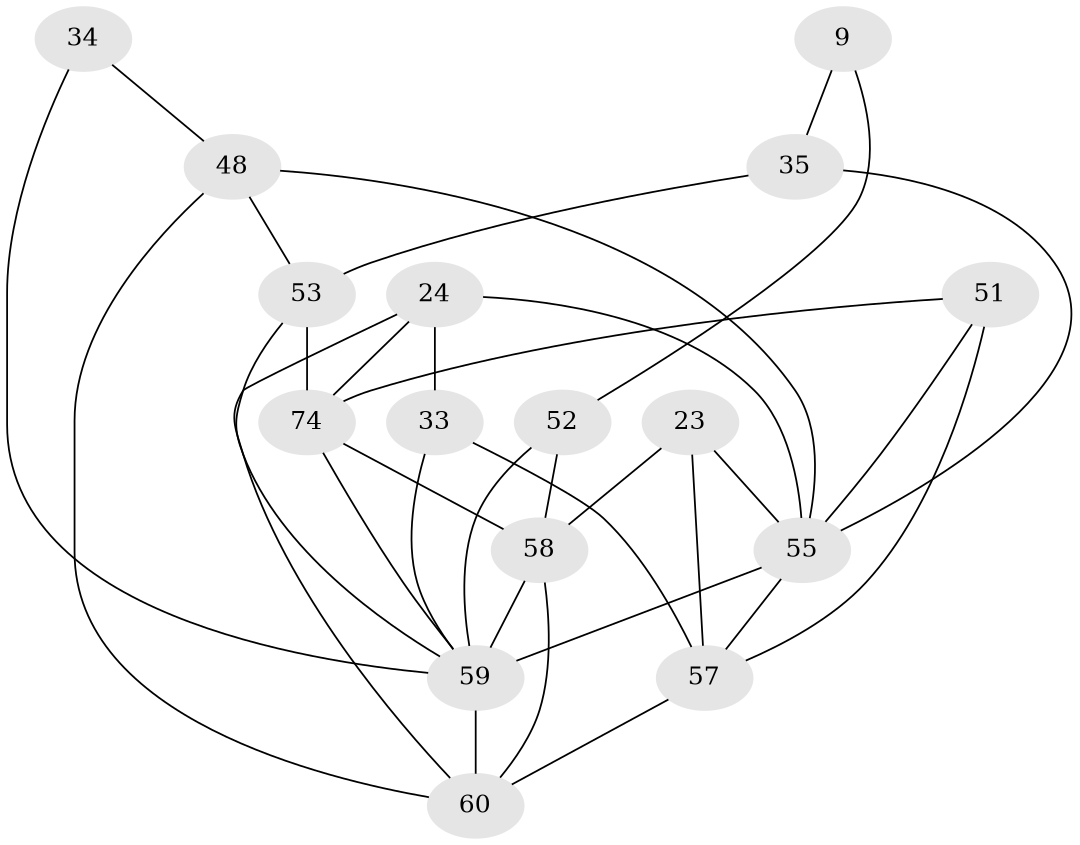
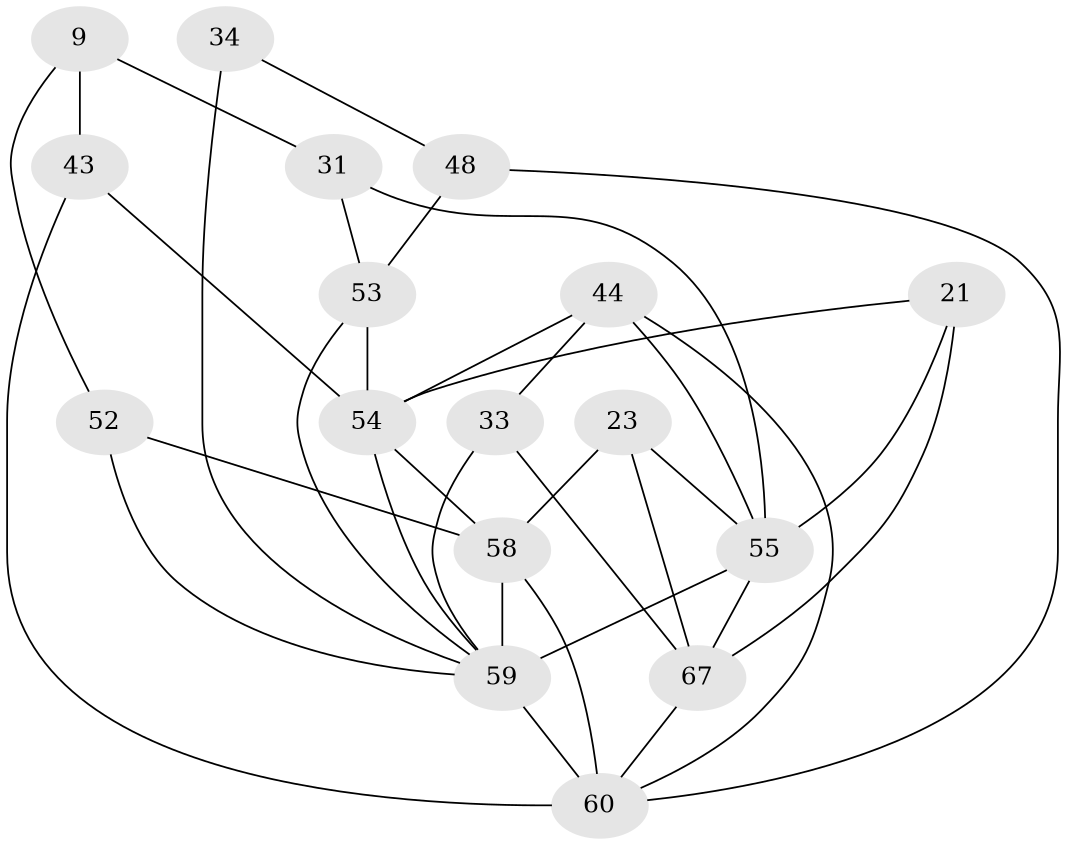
none -> (80, 167)
(795, 167) -> (334, 167)
(623, 253) -> none
(435, 295) -> (609, 295)
(990, 295) -> (957, 295)
(307, 422) -> (367, 422)
(705, 678) -> (698, 678)
